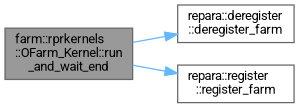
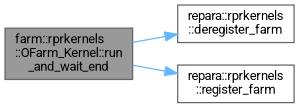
(236, 24) -> (236, 24)
(236, 84) -> (236, 84)
